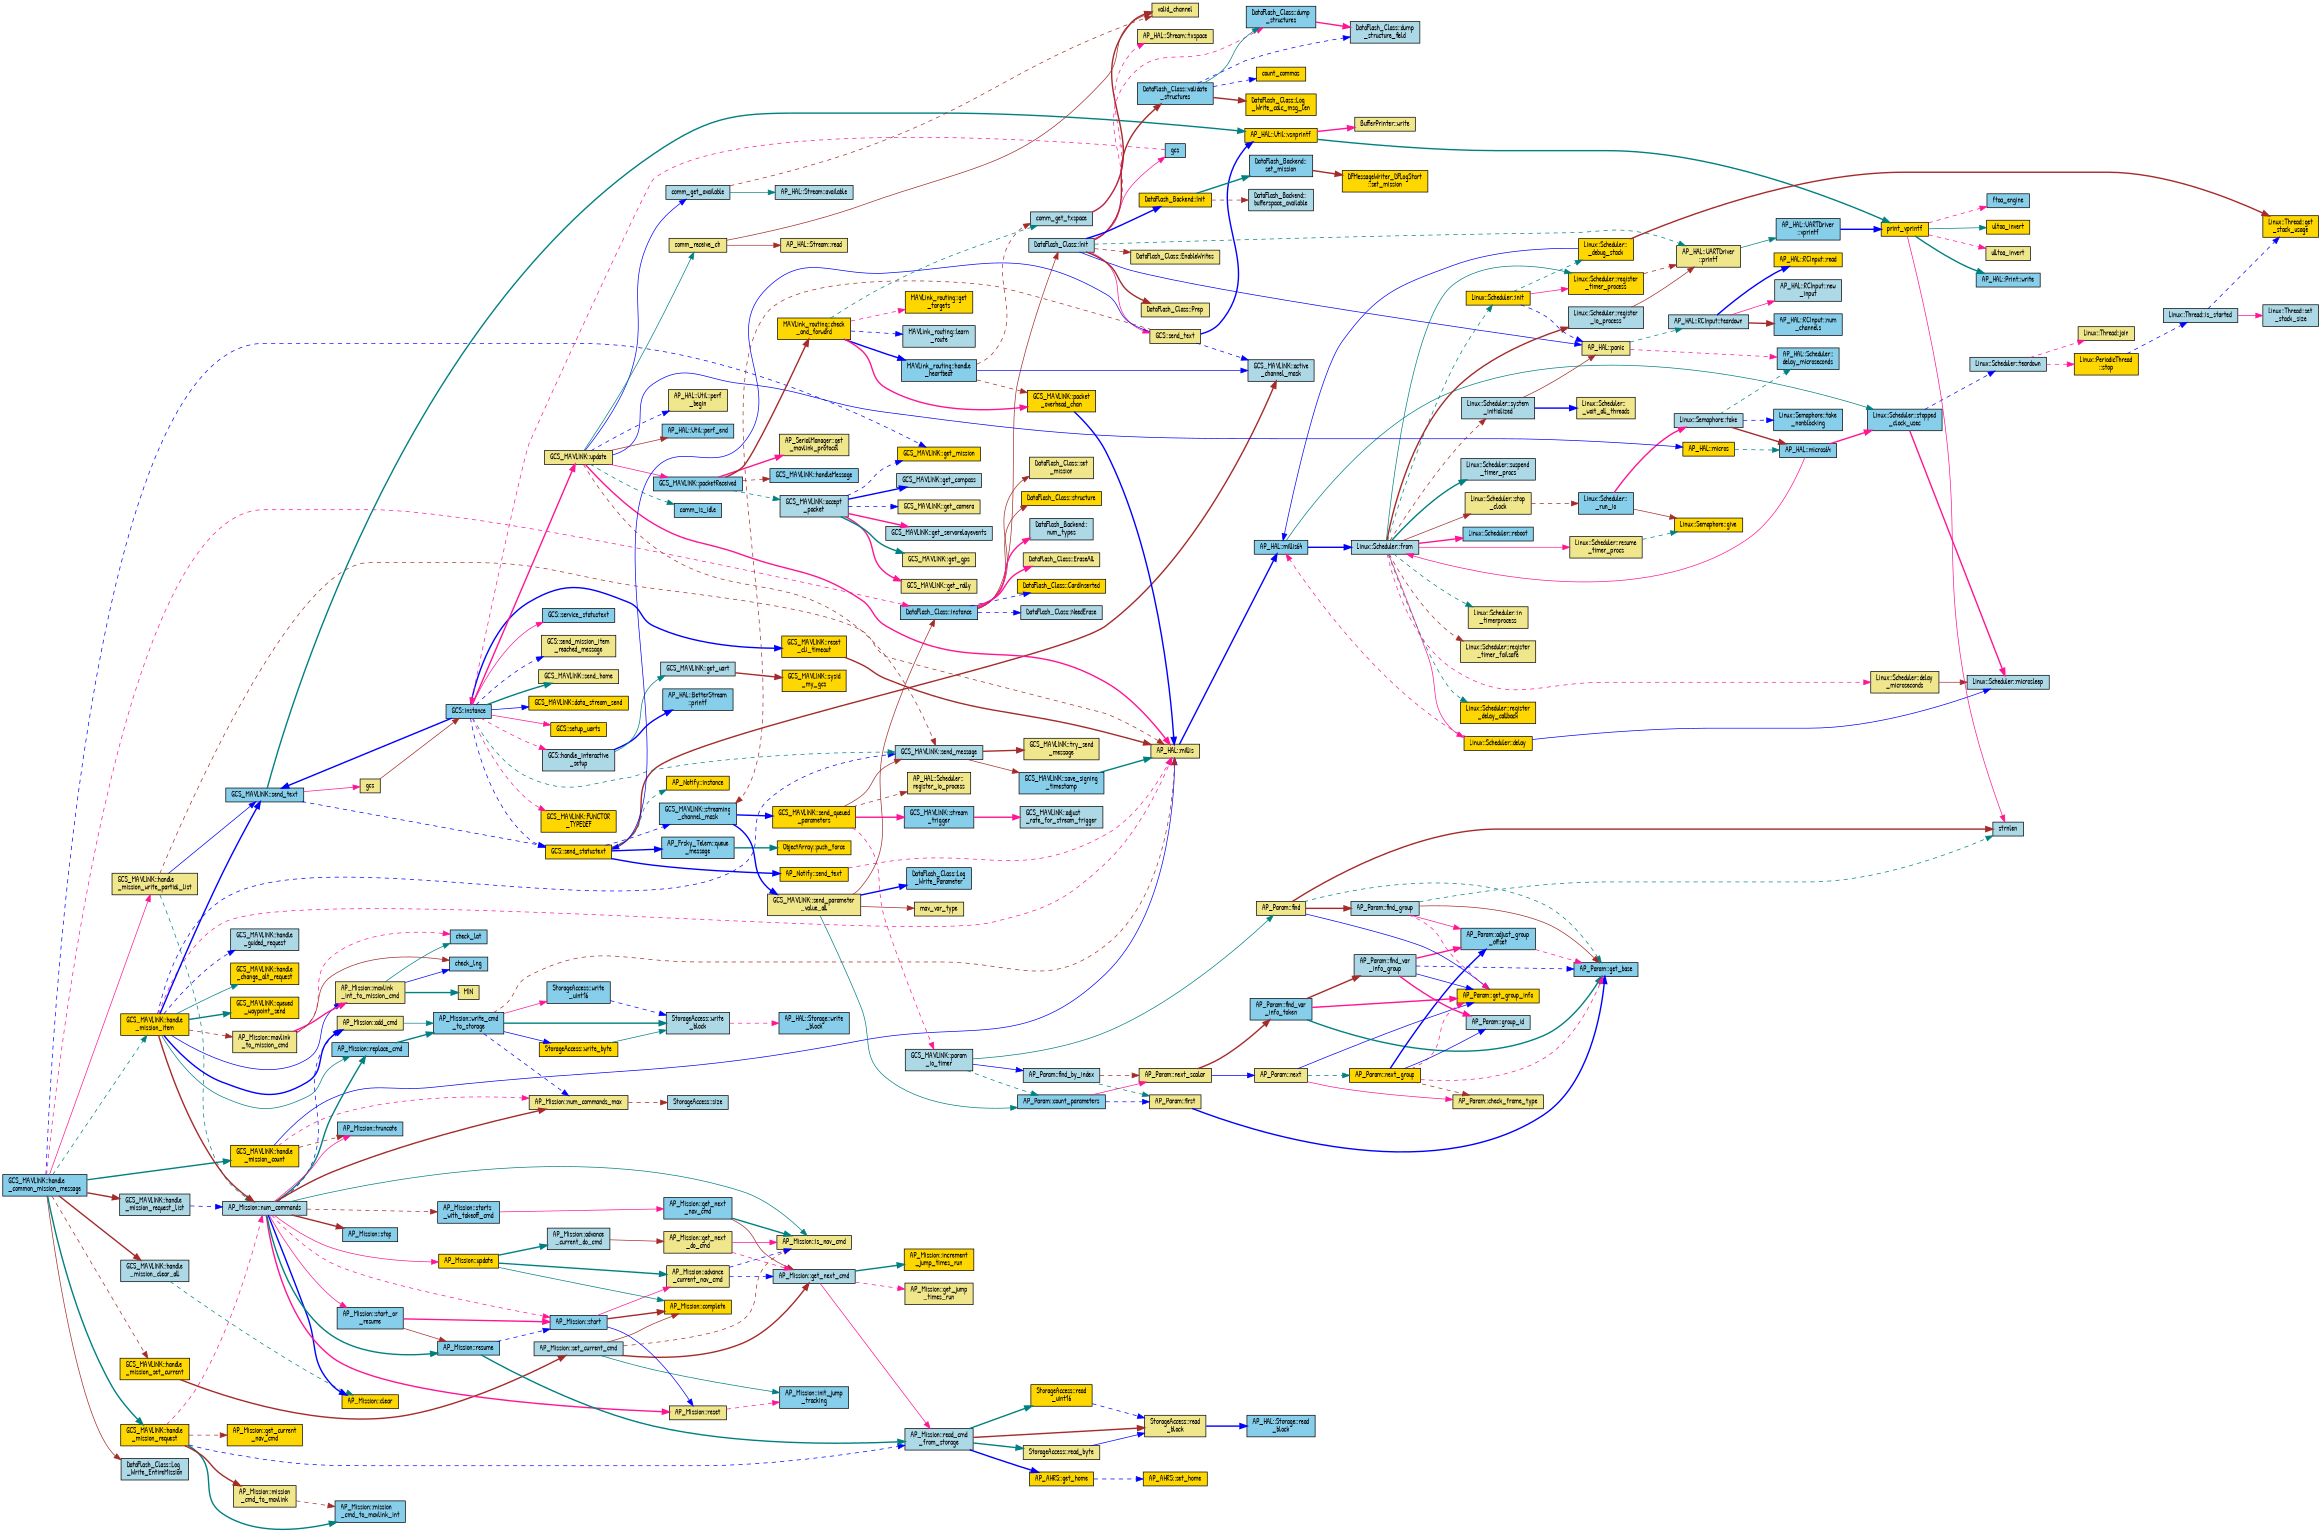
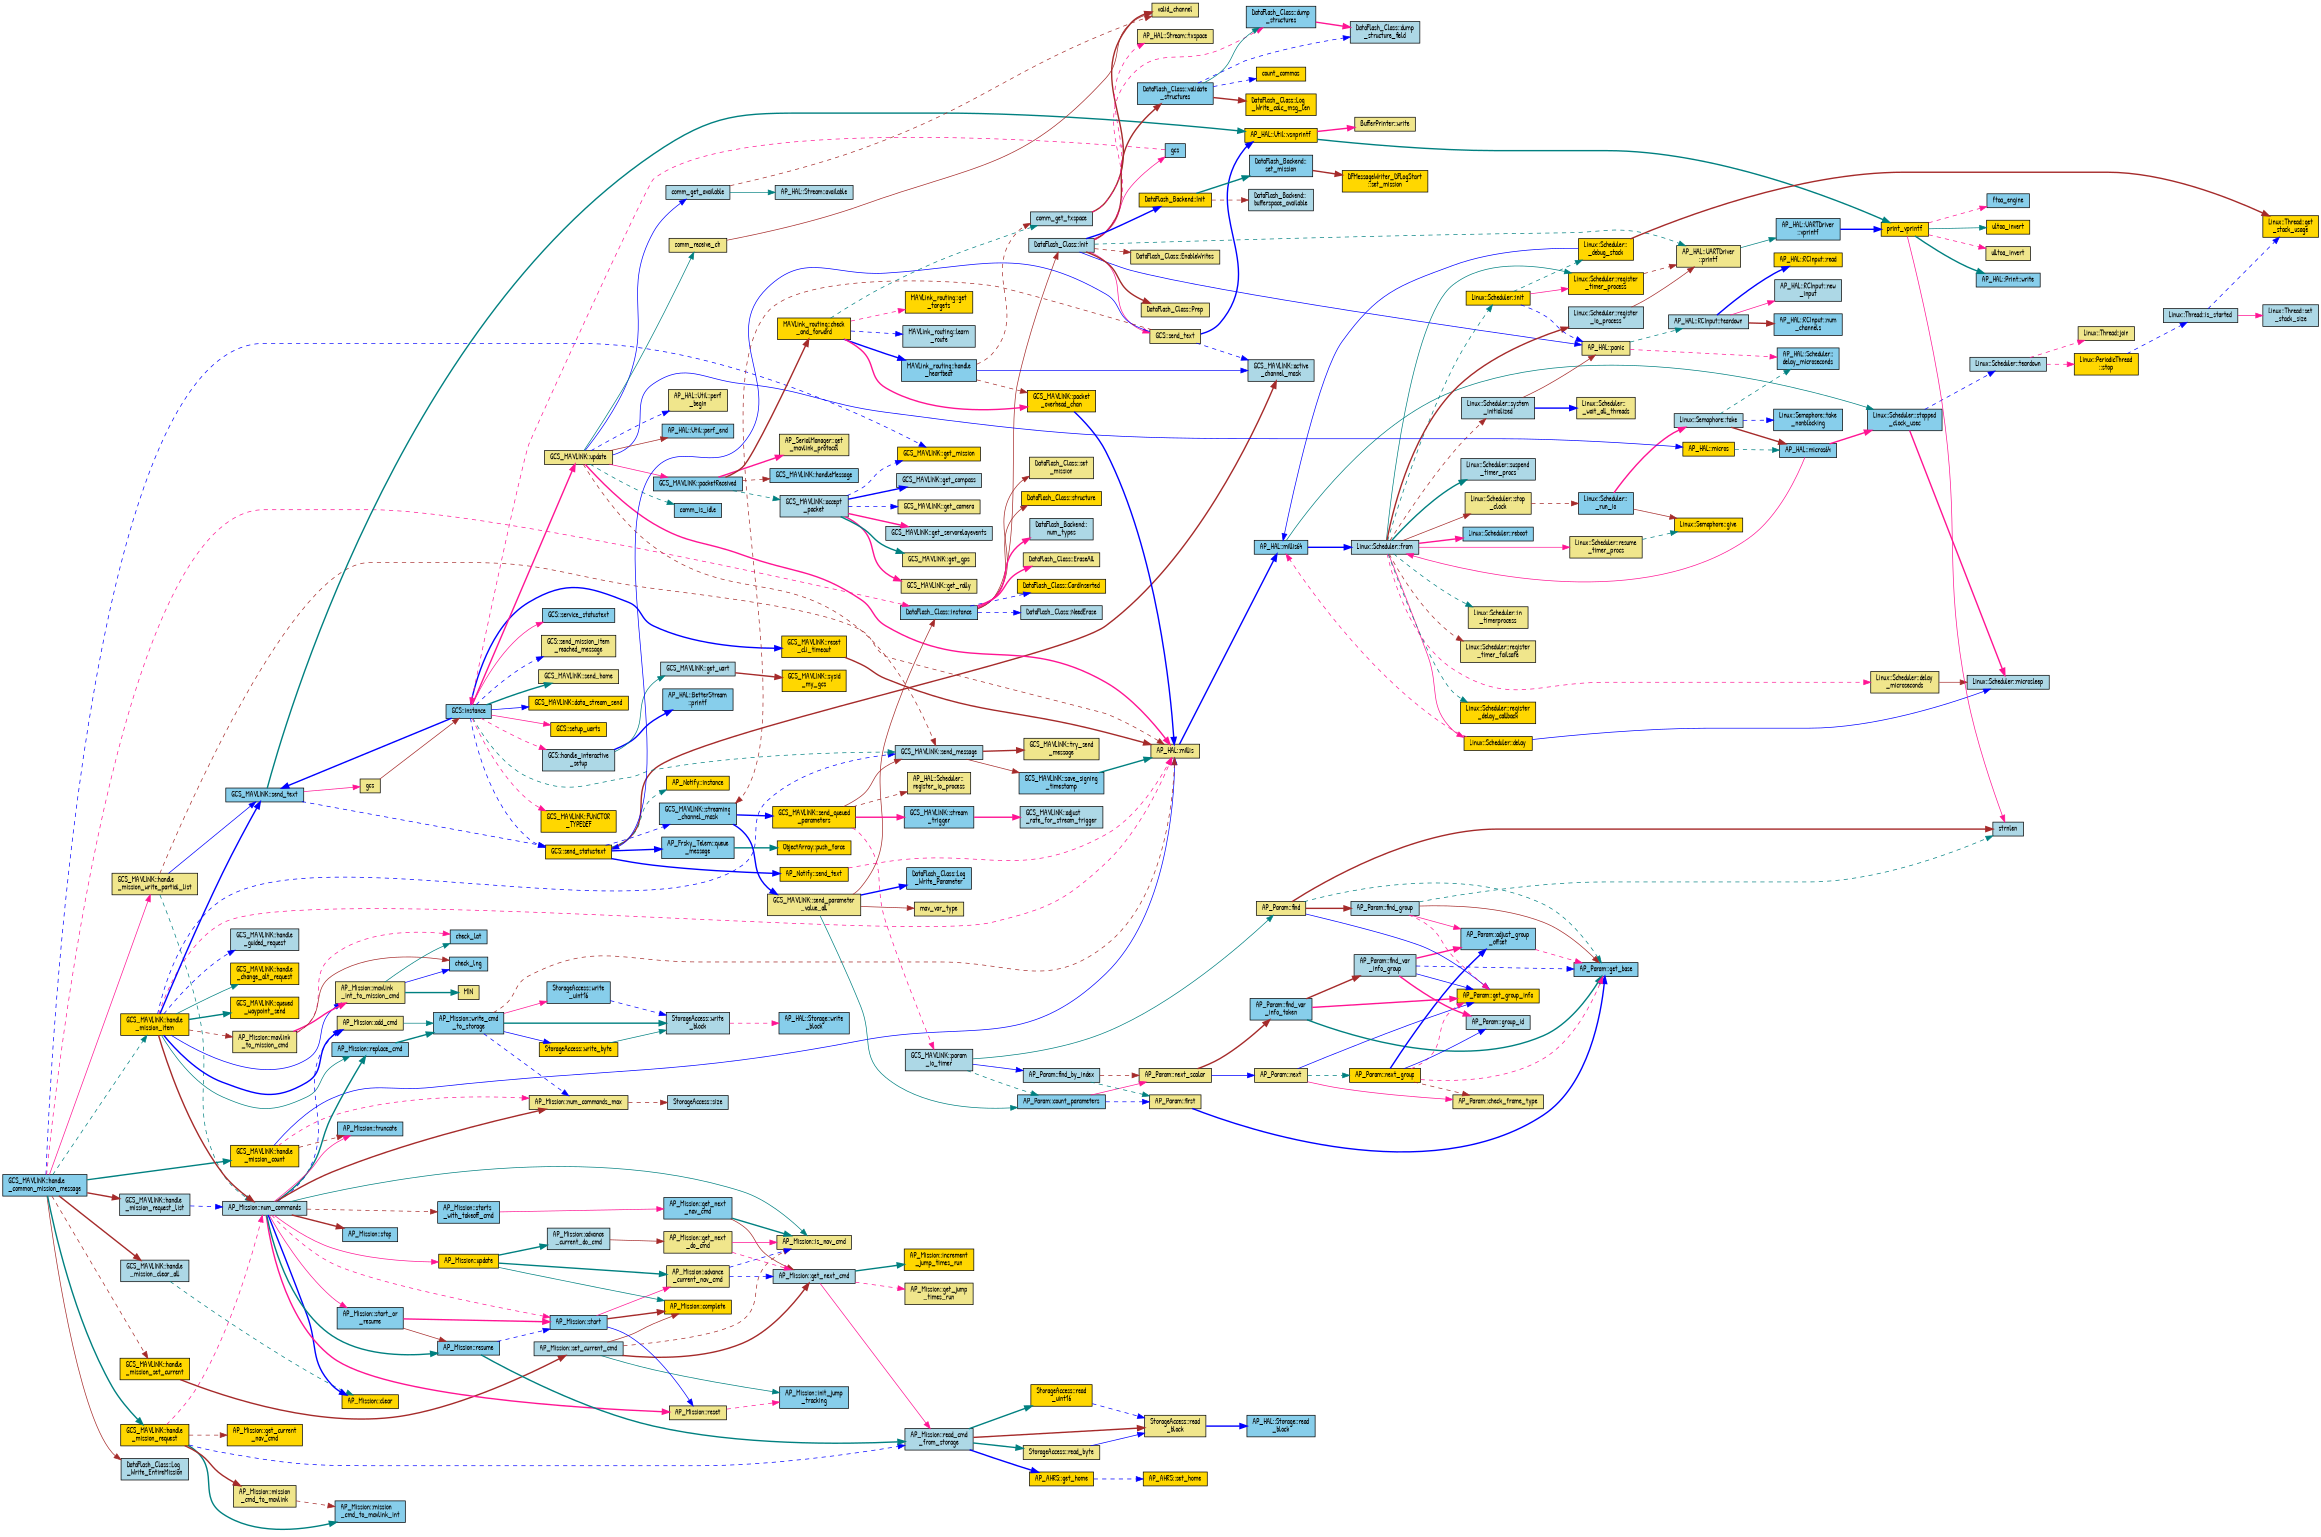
(814, 245) -> none
